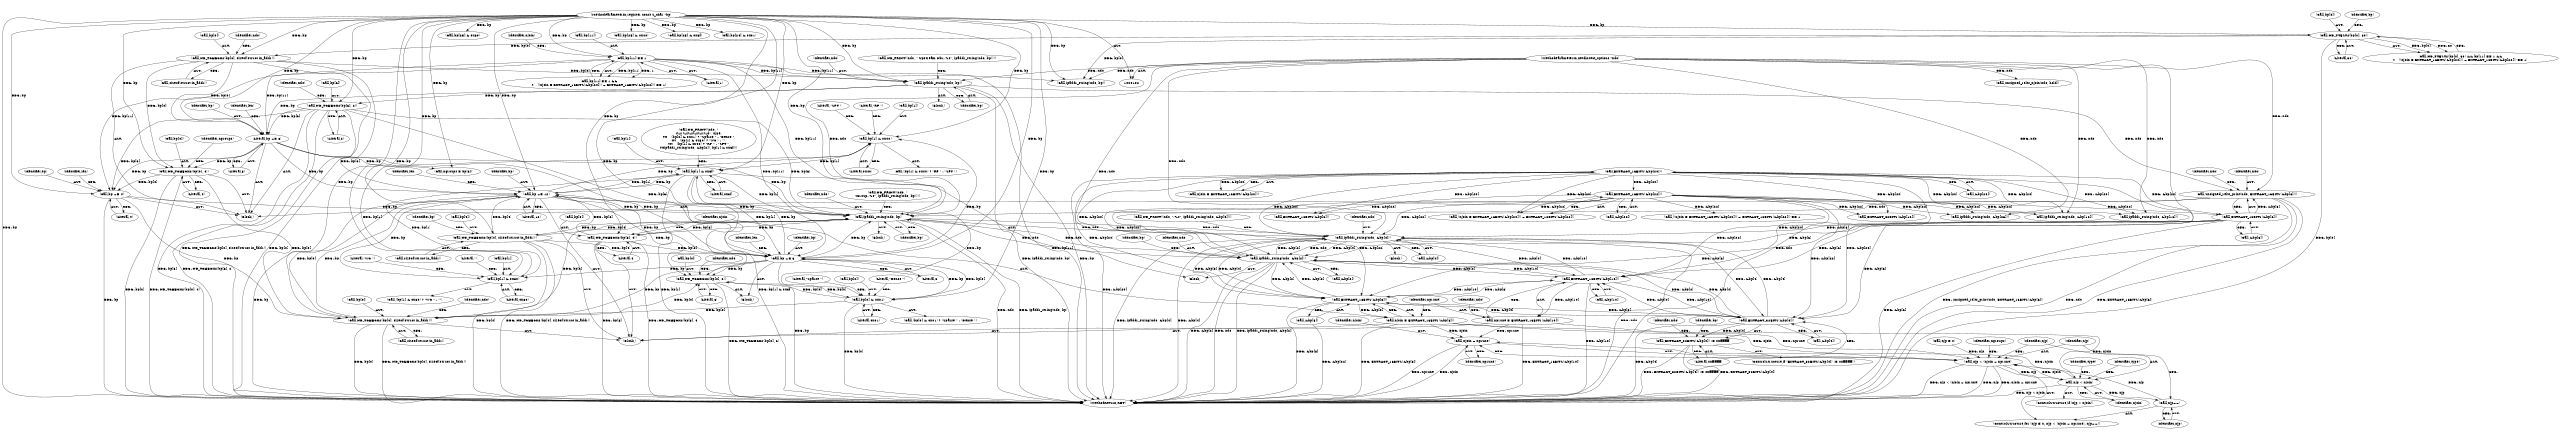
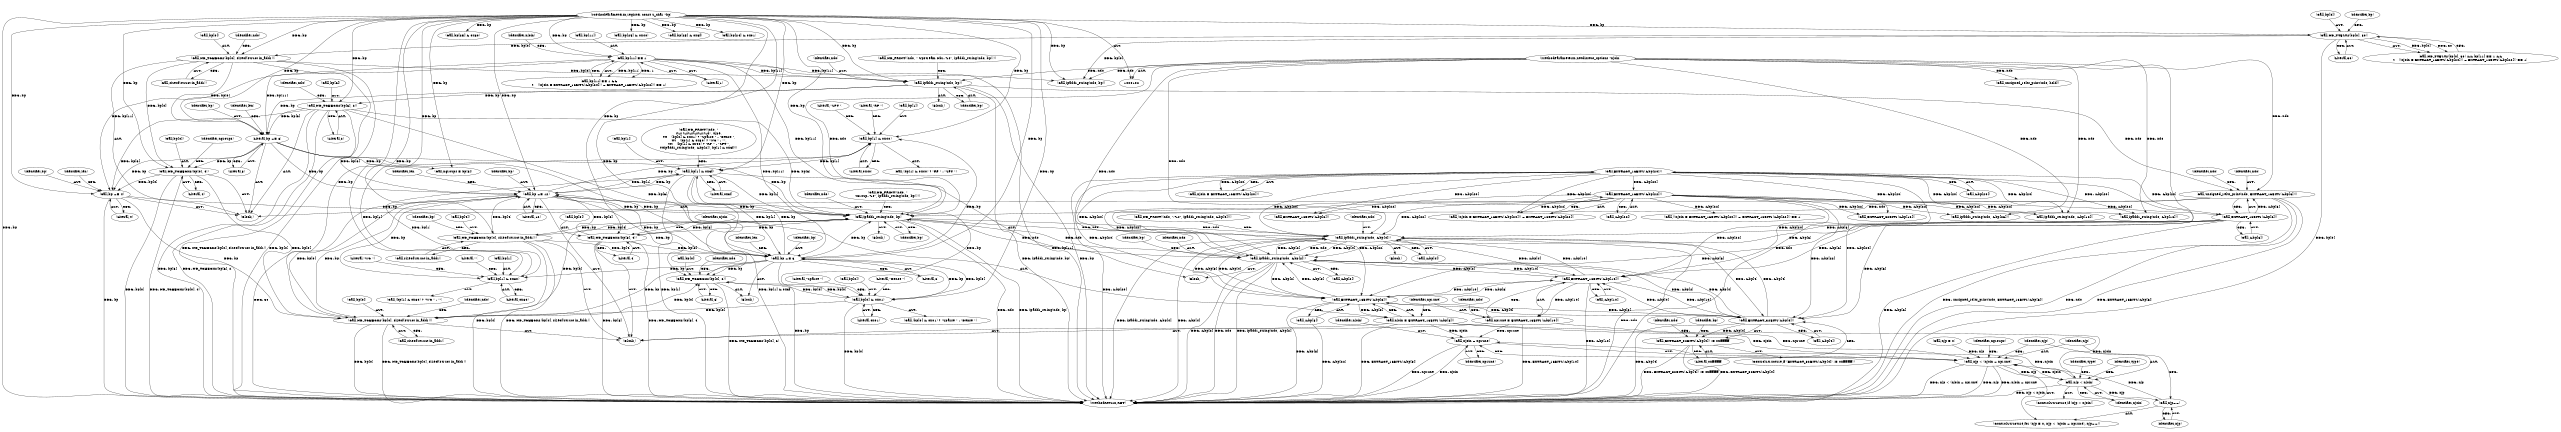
(1581, 58) -> (1581, 58)
(2028, 83) -> (2028, 83)
(261, 300) -> (261, 300)
